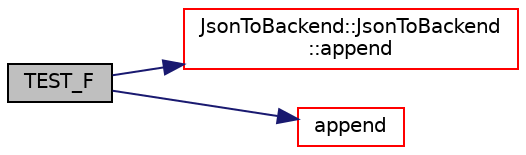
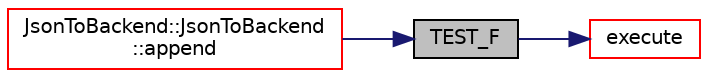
(138, 71) -> (368, 39)
(351, 127) -> (645, 39)
